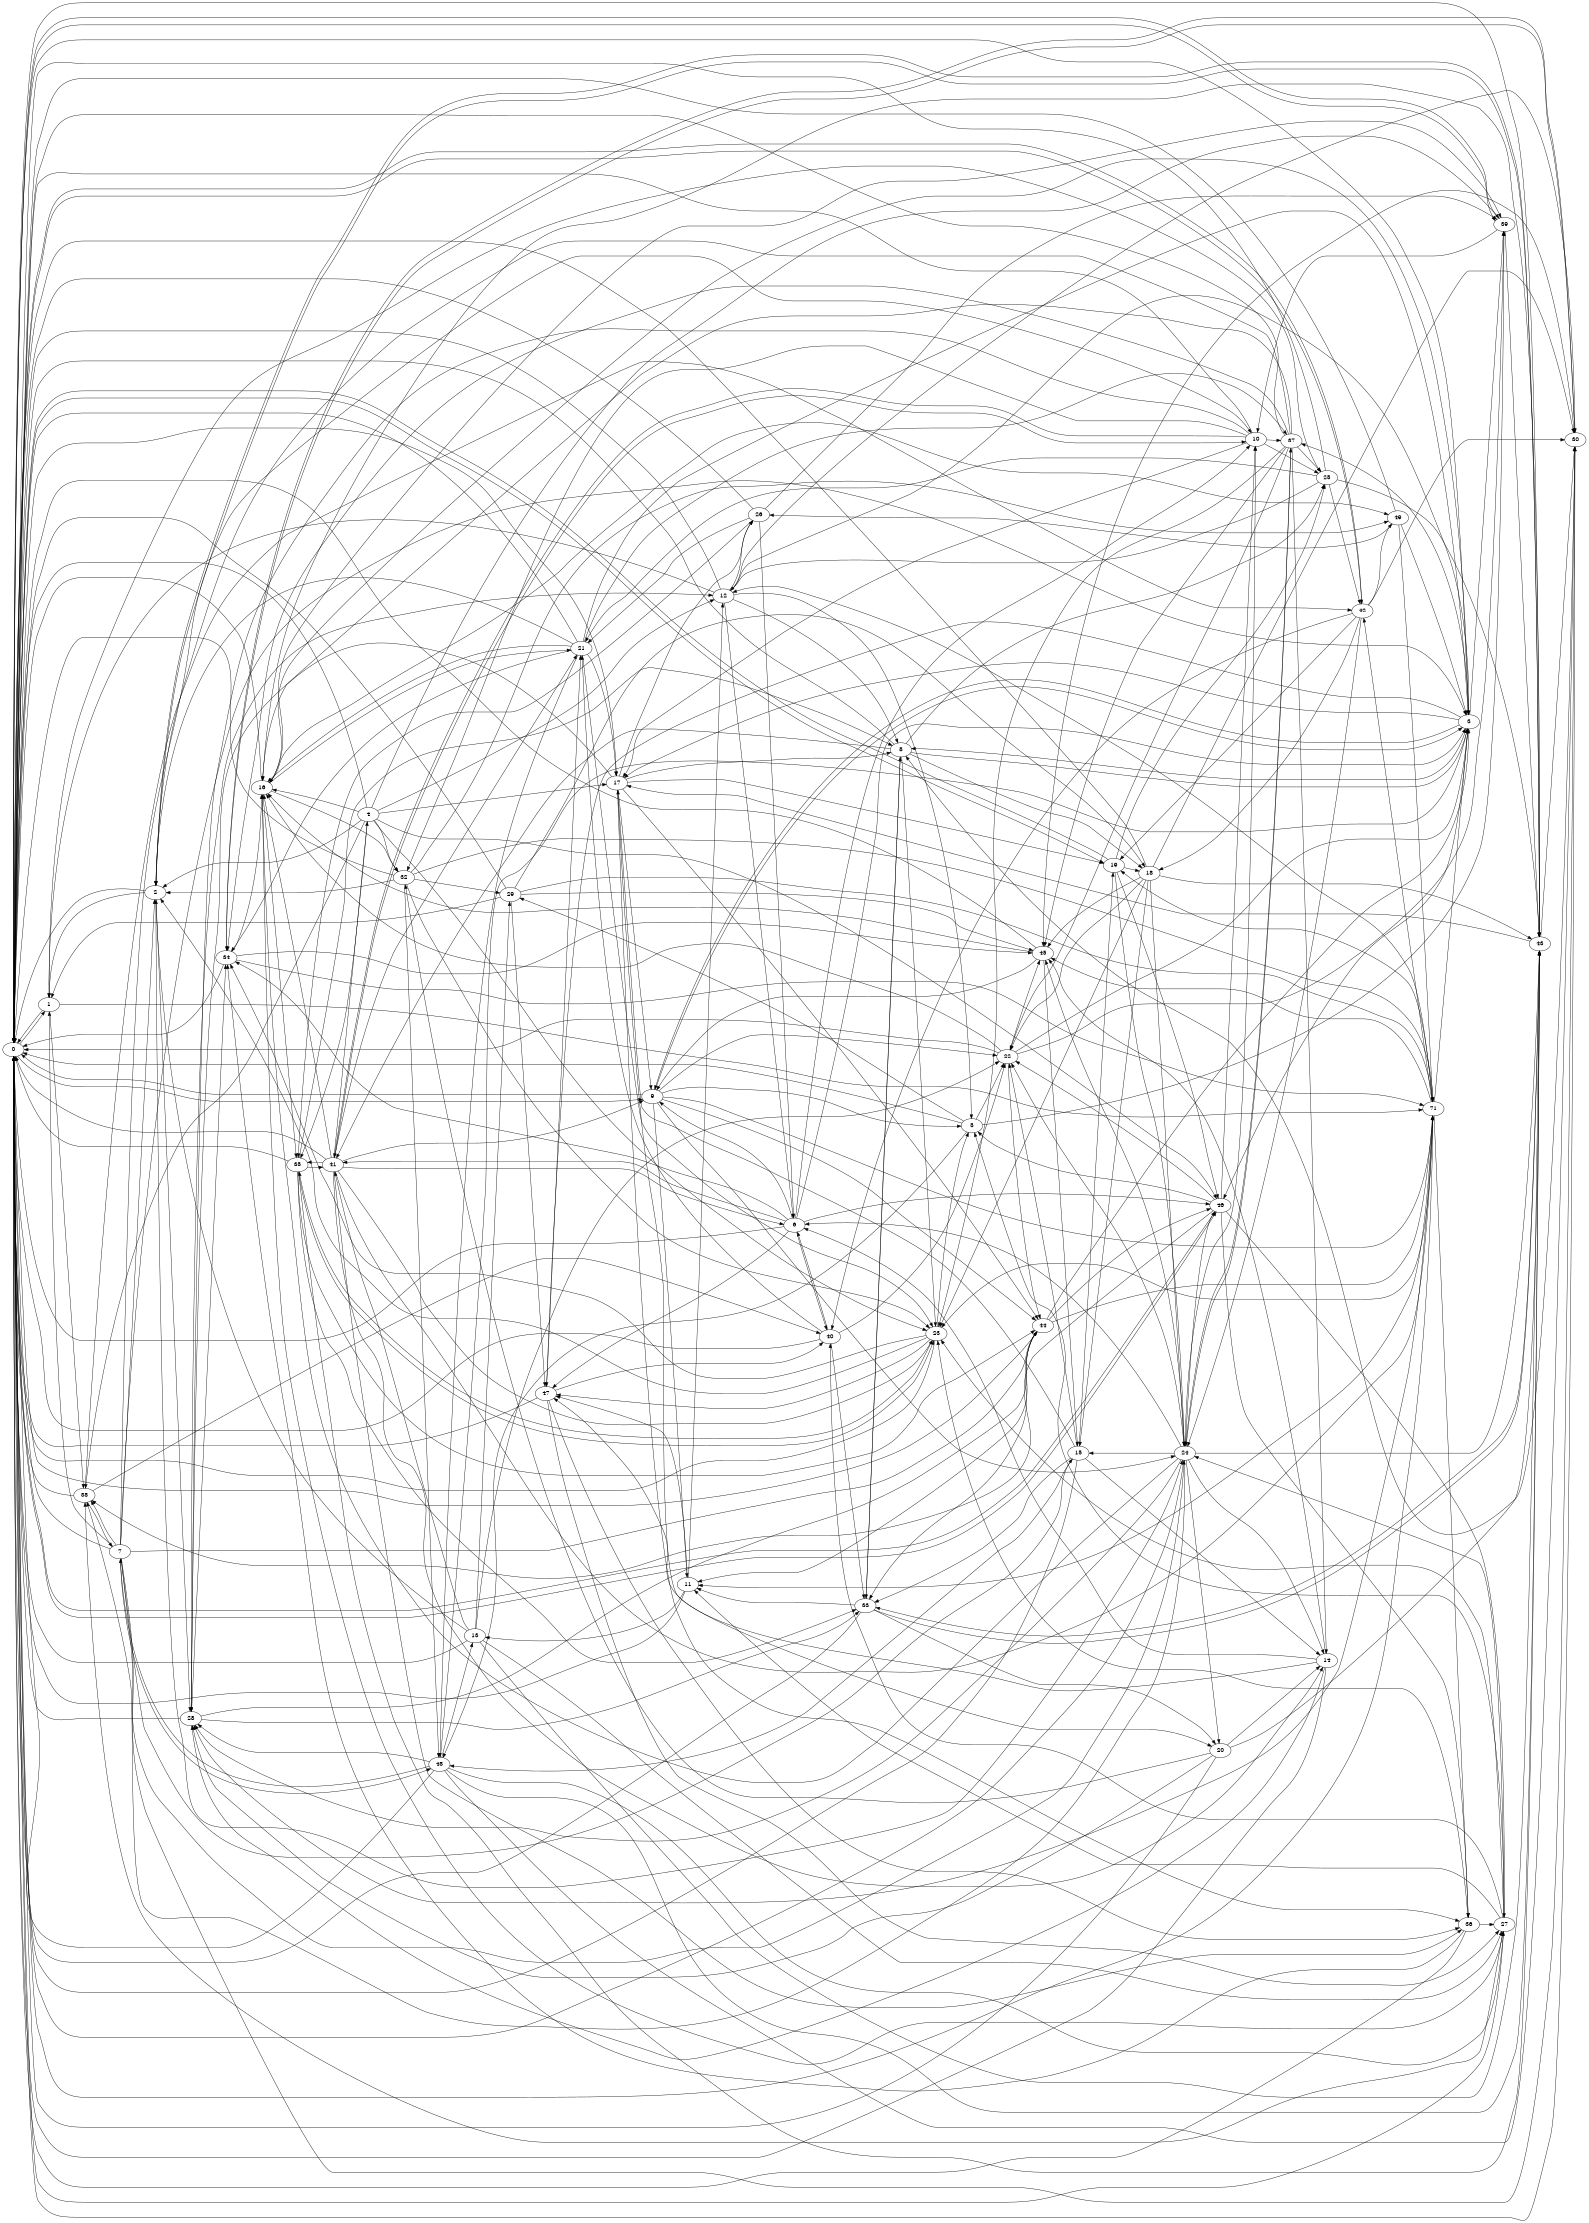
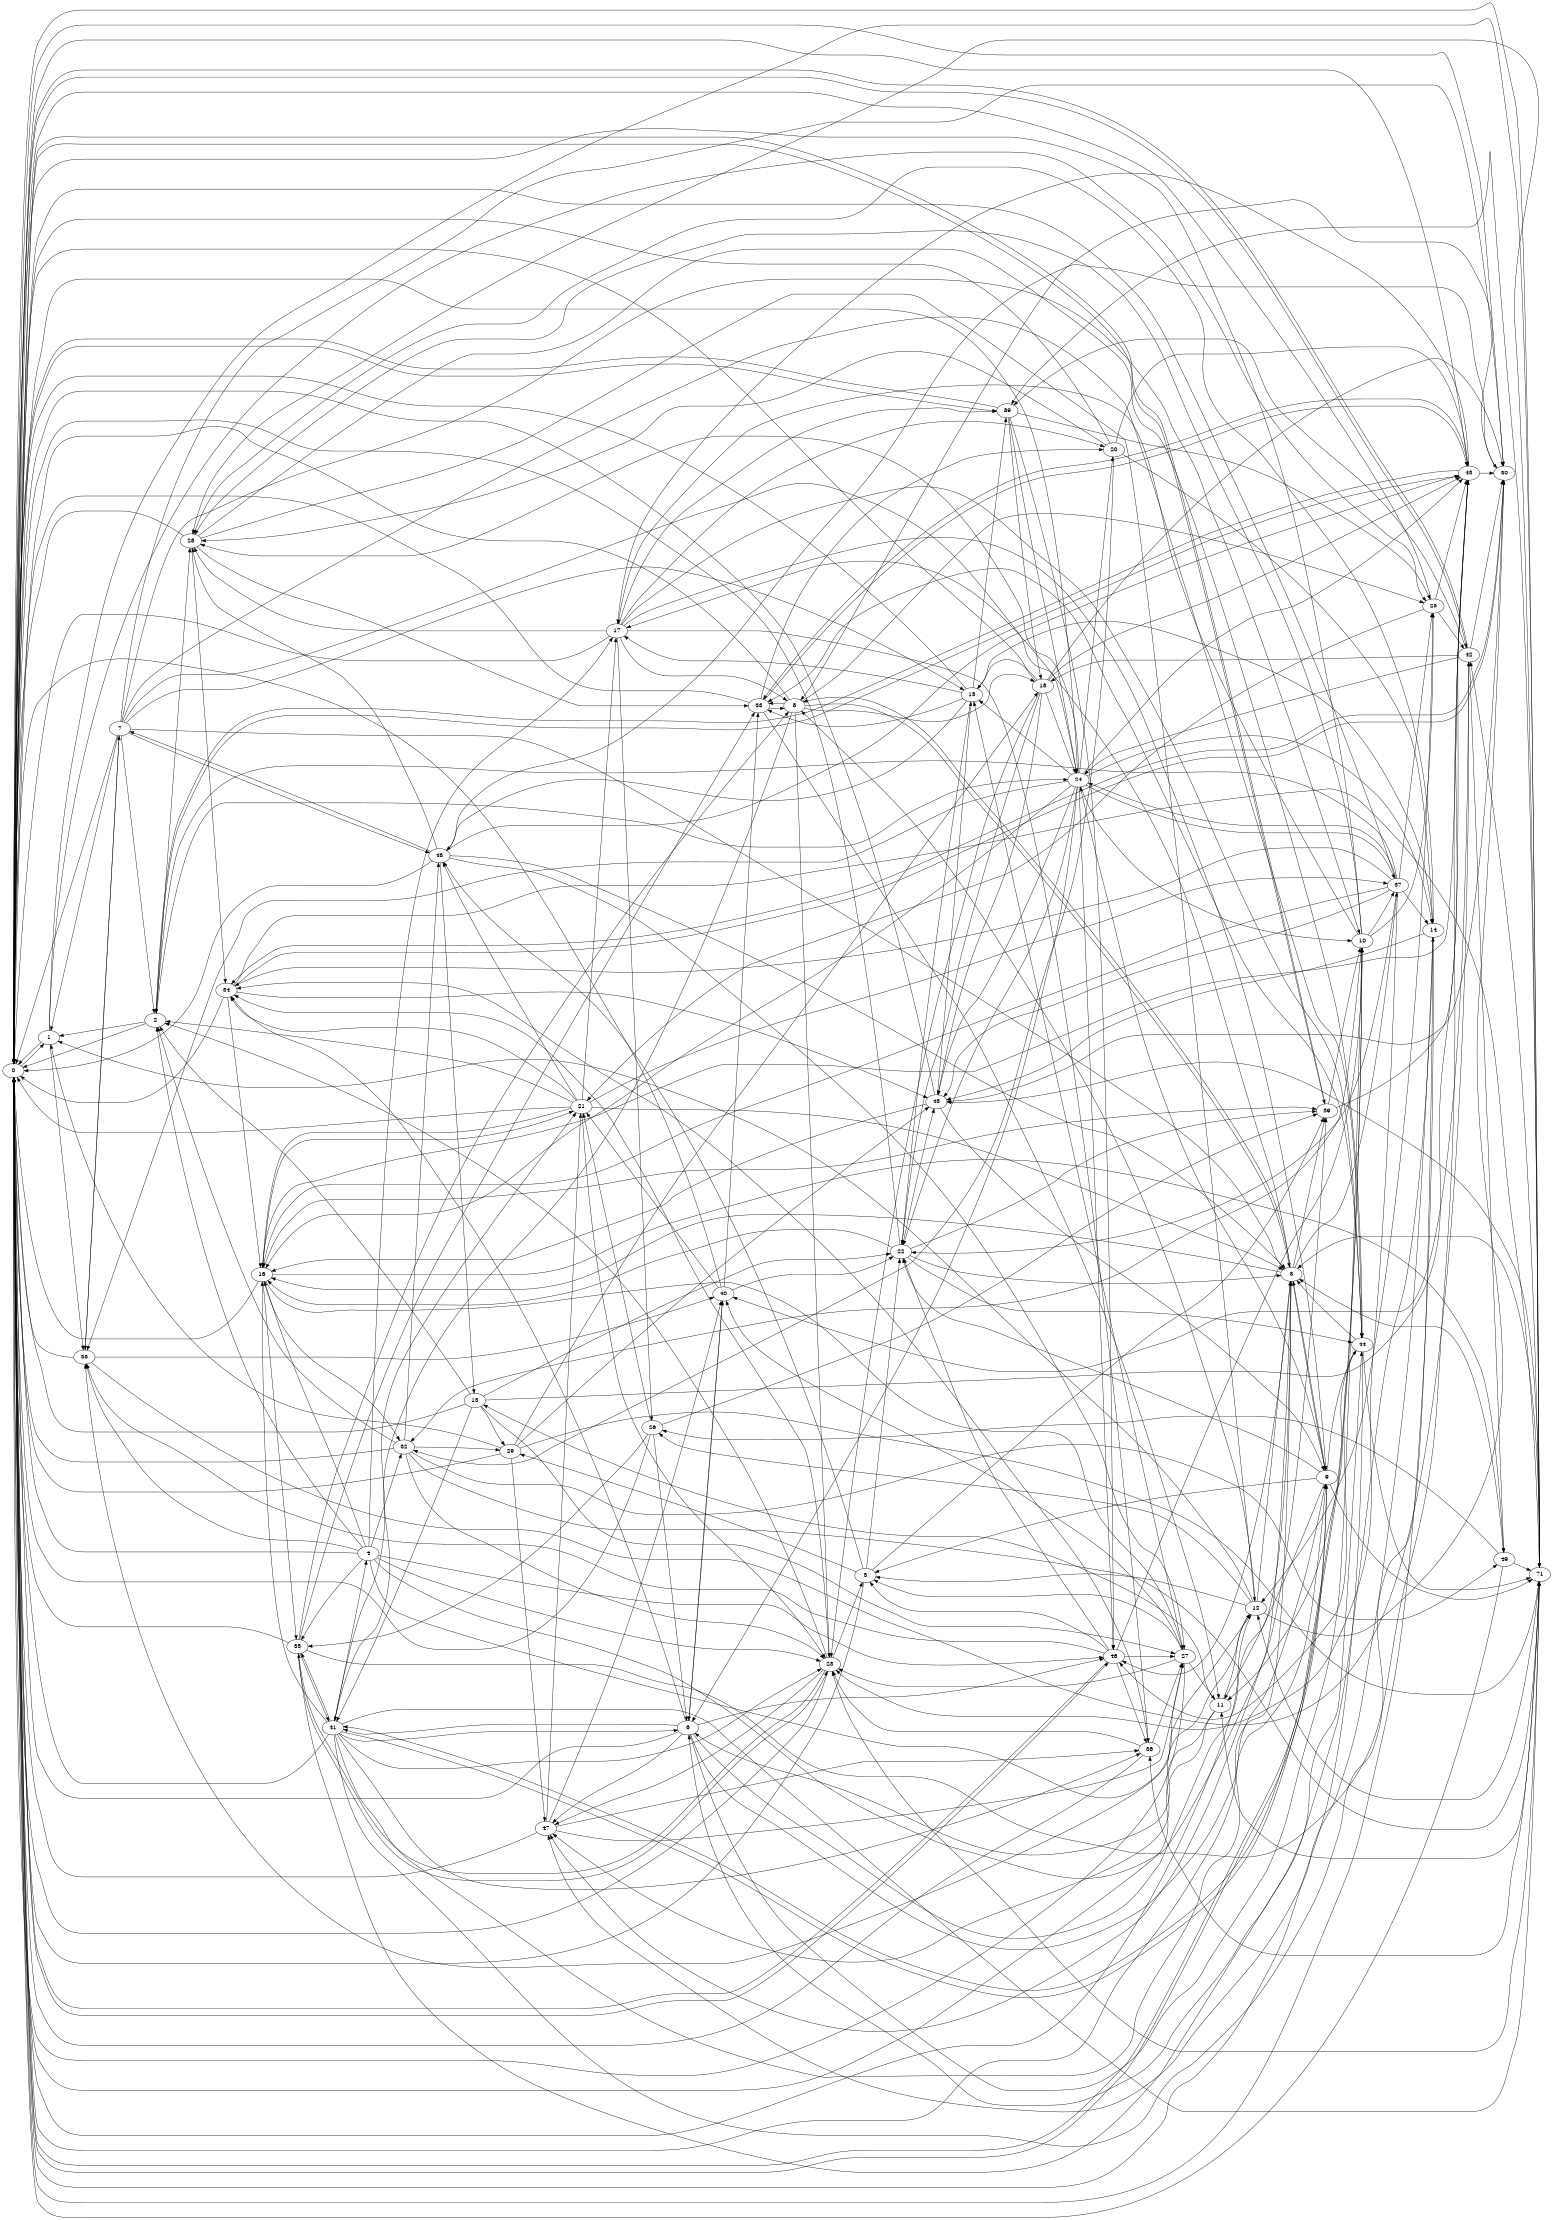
(138, 442) -> (124, 615)
(1114, 865) -> (1007, 411)
(1483, 1574) -> (1079, 1178)
